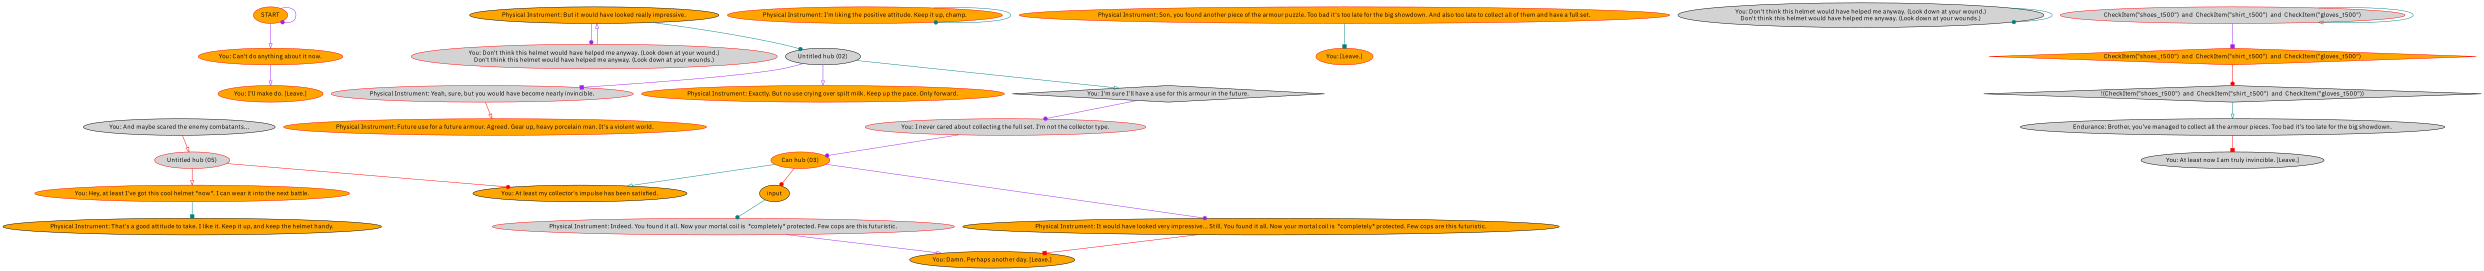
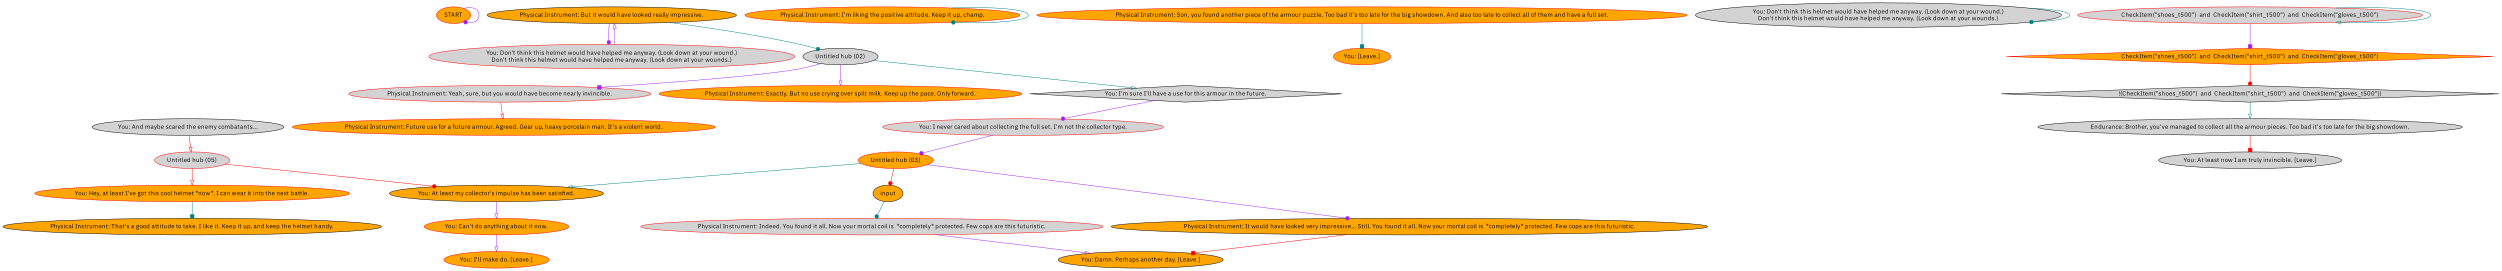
(271, 34) -> (497, 208)
(800, 160) -> (896, 160)
